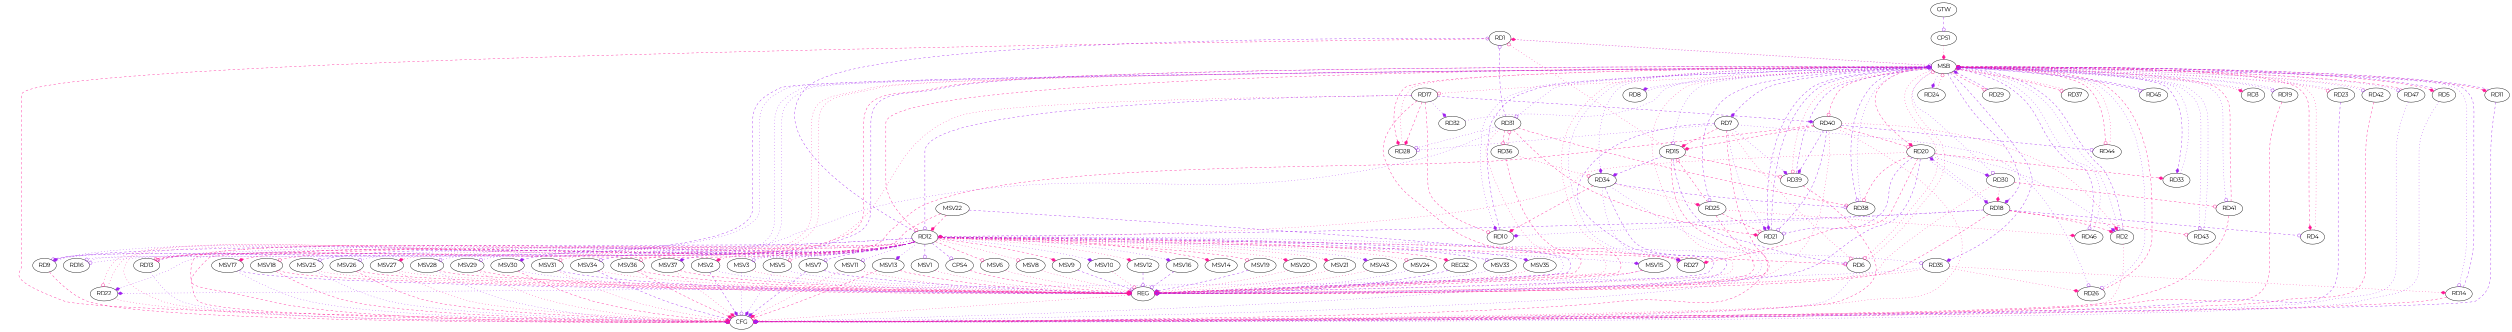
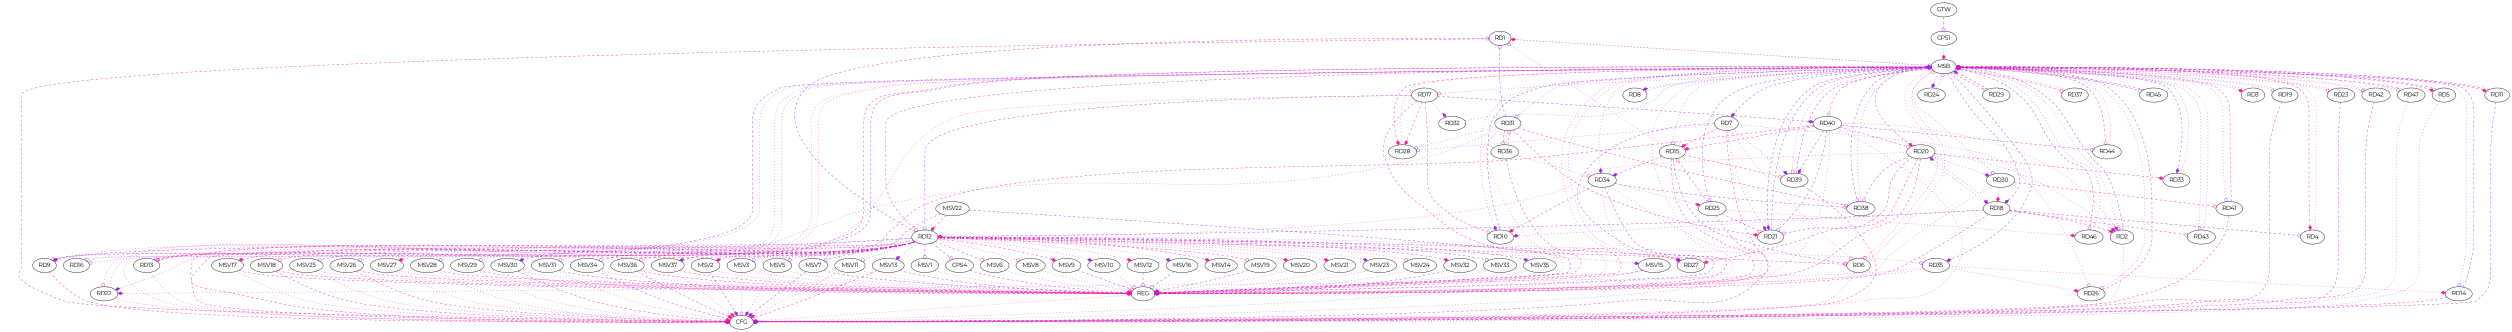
(1380, 265) -> (1380, 265)
(1460, 265) -> (1460, 265)
(1567, 288) -> (1567, 288)
